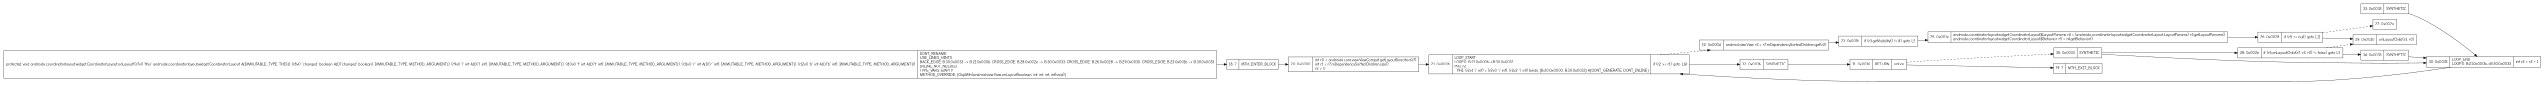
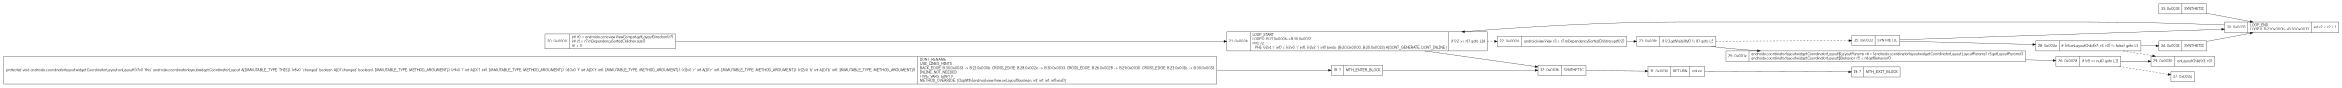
(1979, 58) -> (1782, 41)
(1282, 64) -> (1459, 70)
